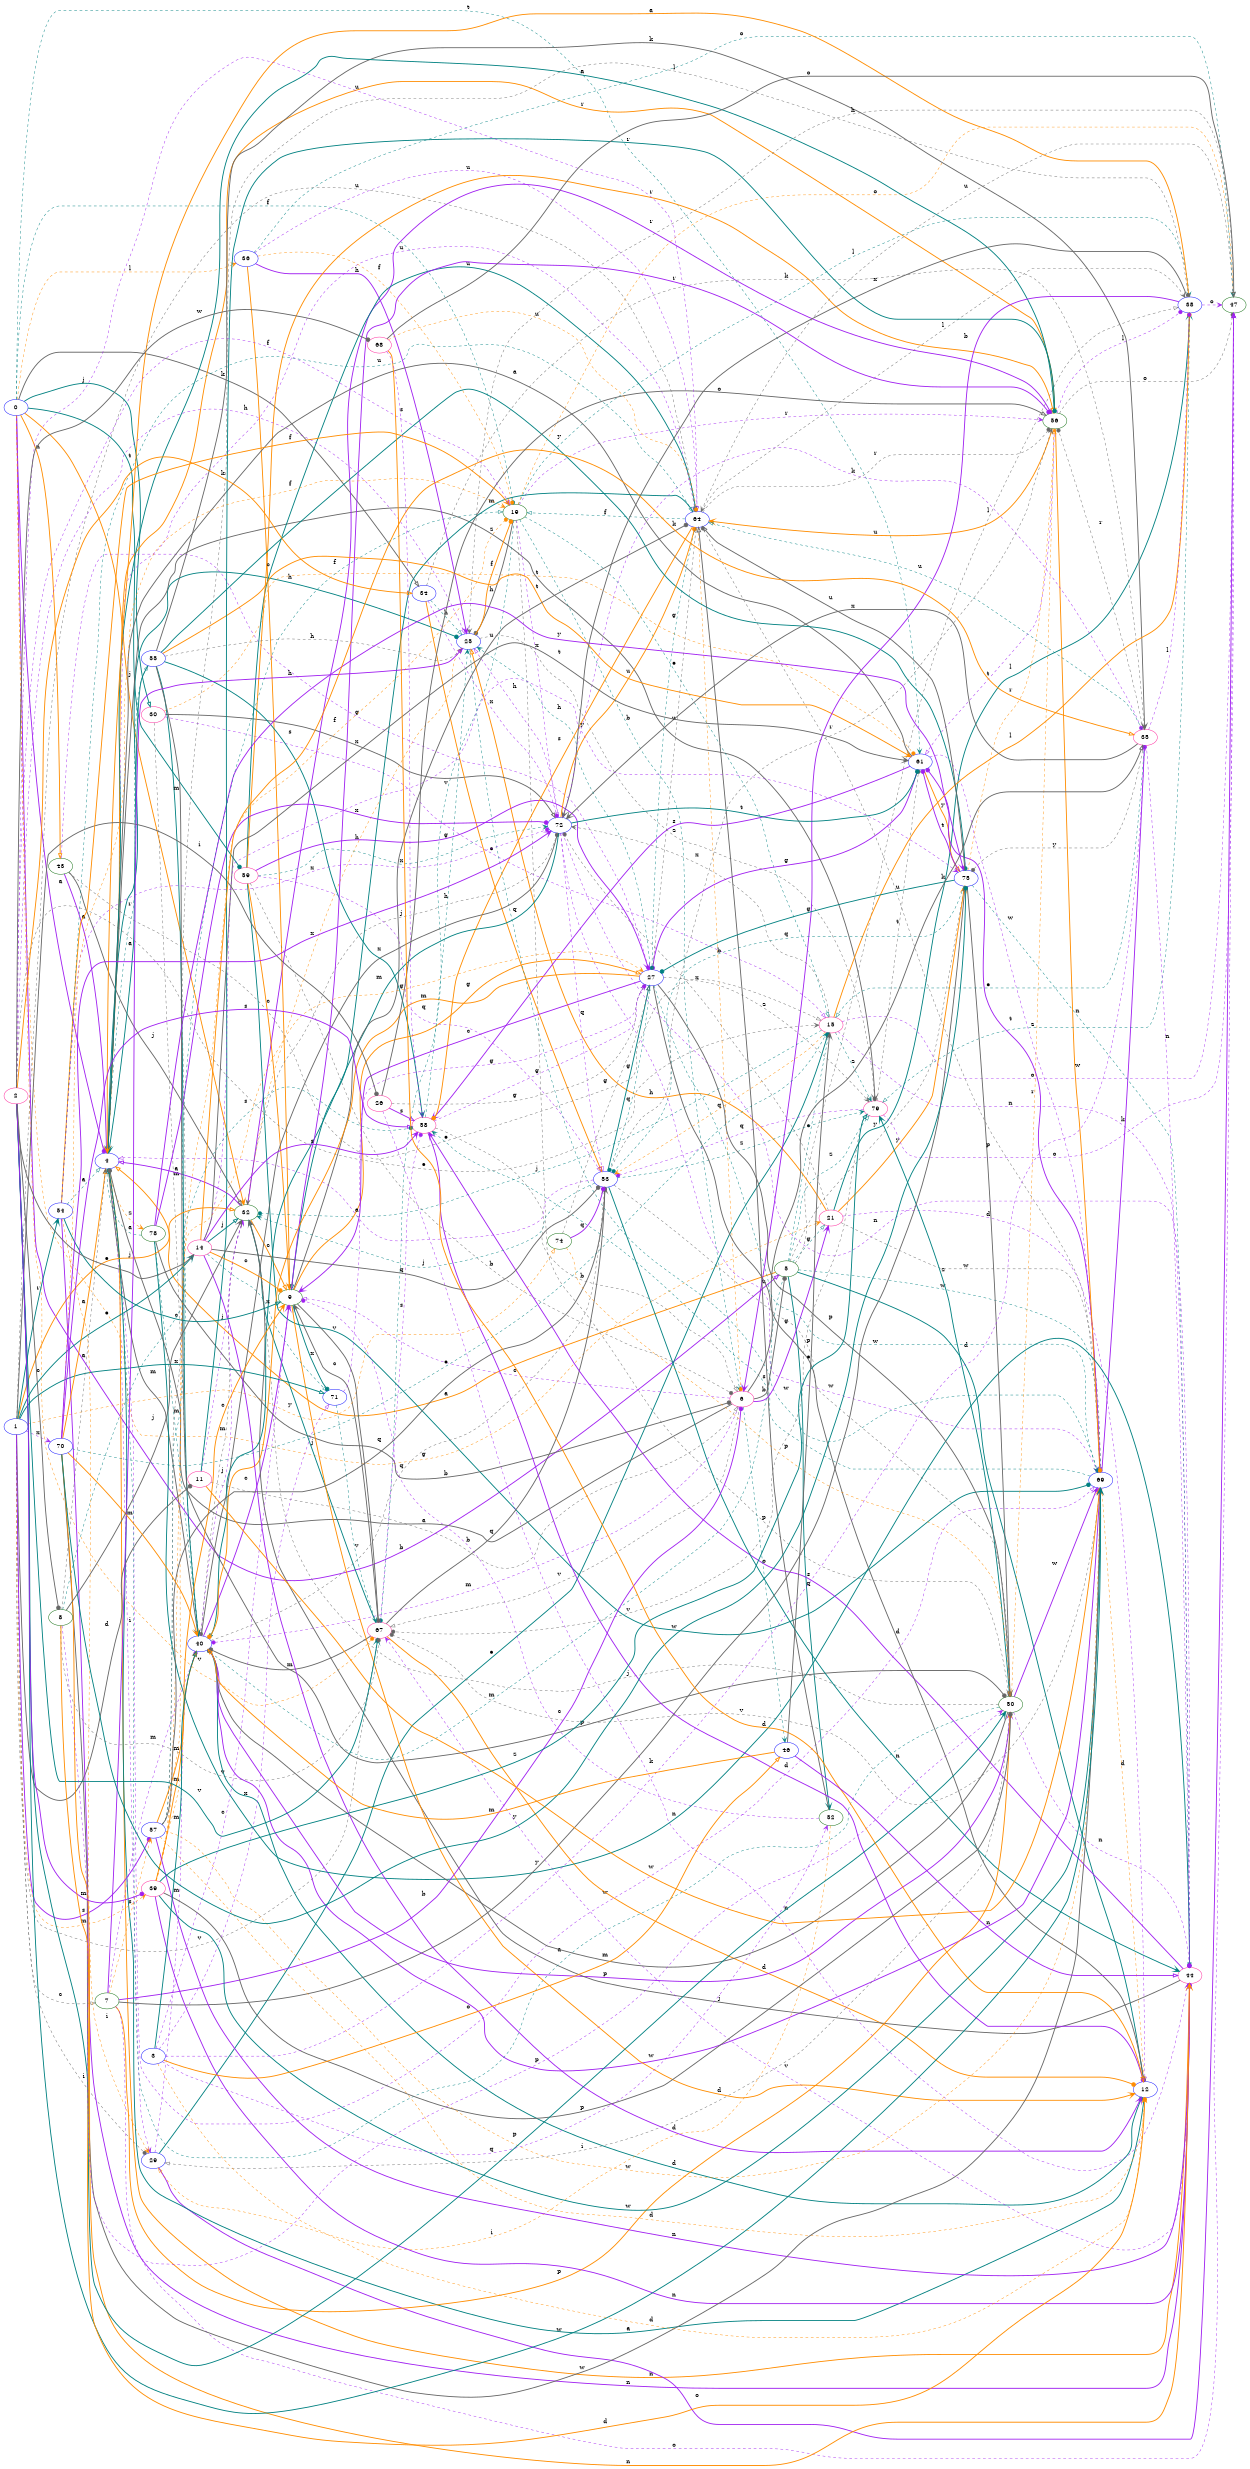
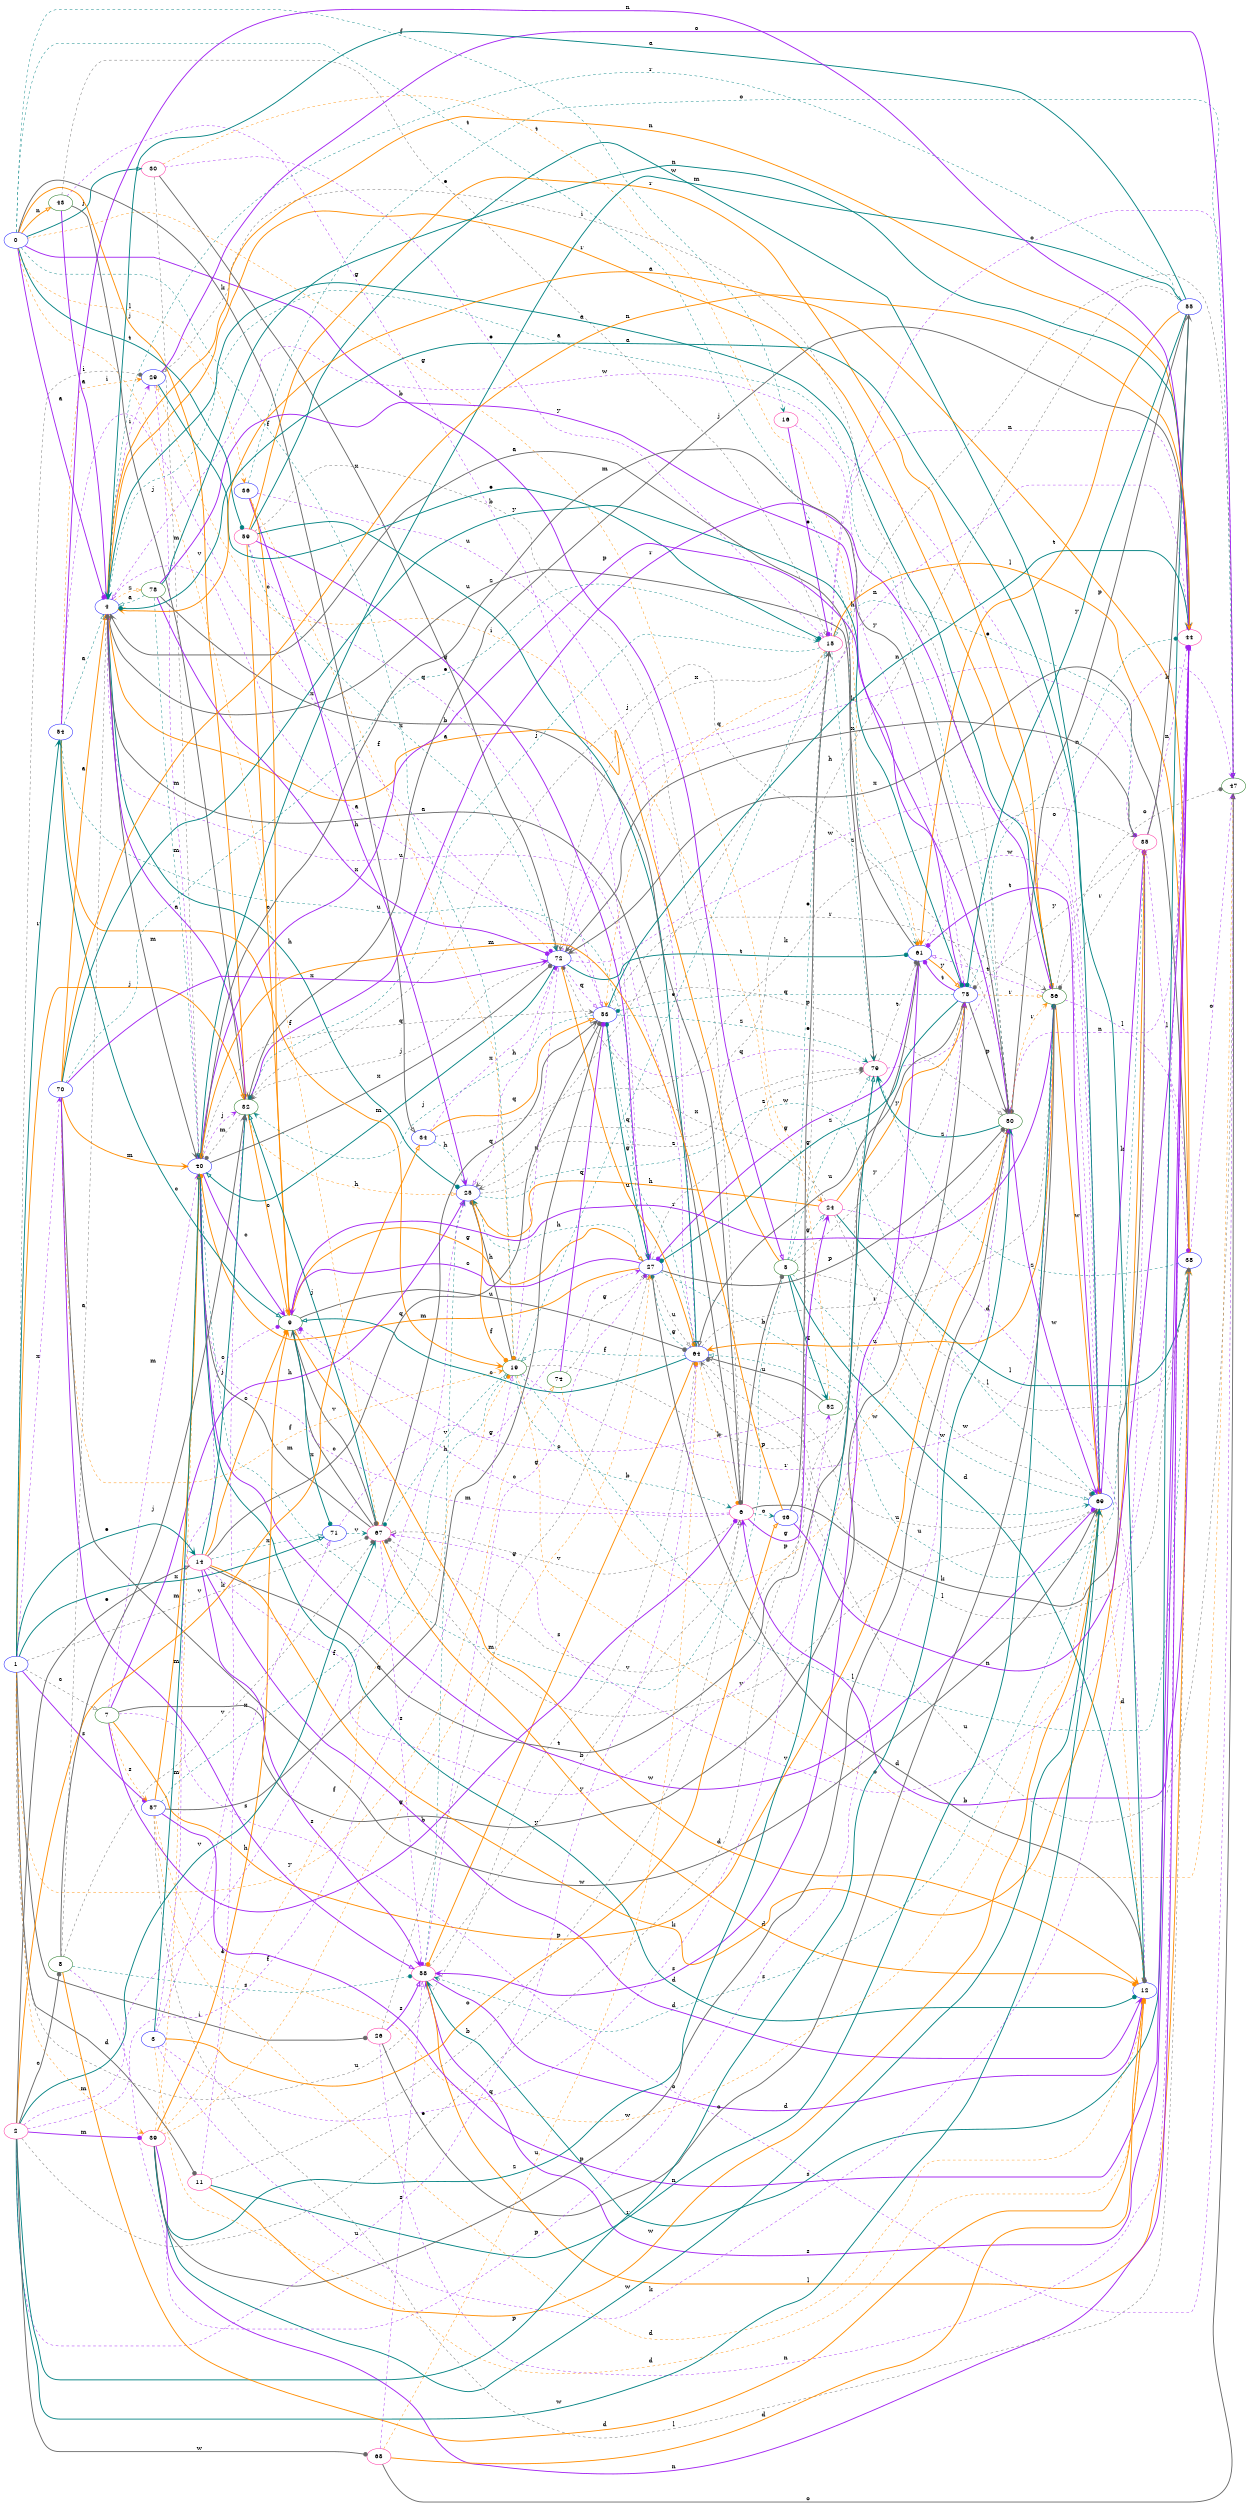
(658, 43) -> (1175, 590)
none -> (786, 420)
(492, 501) -> (491, 1372)
(122, 1209) -> (125, 594)
(831, 1218) -> (831, 1208)
none -> (1152, 2214)
